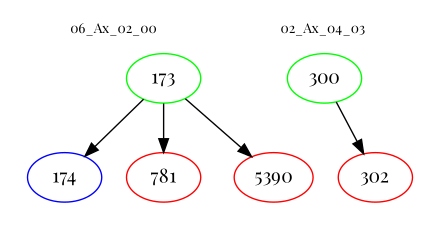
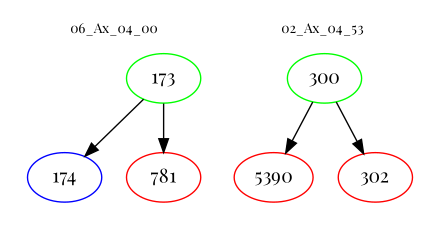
(114, 30) -> (114, 30)
(323, 30) -> (323, 30)
(203, 115) -> (302, 121)
